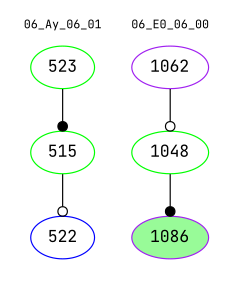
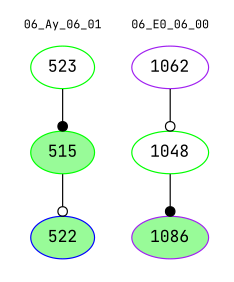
(63, 152) -> (63, 152)
(63, 238) -> (63, 238)
